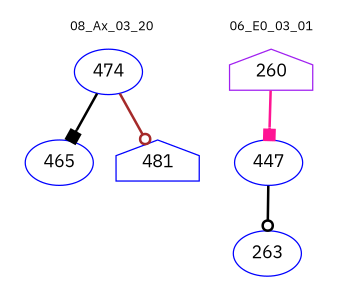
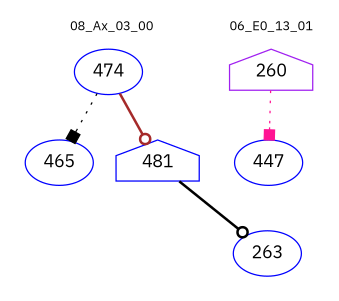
(112, 27) -> (112, 27)
(272, 27) -> (272, 27)
(270, 109) -> (270, 109)
(87, 112) -> (87, 112)
(268, 203) -> (209, 205)
